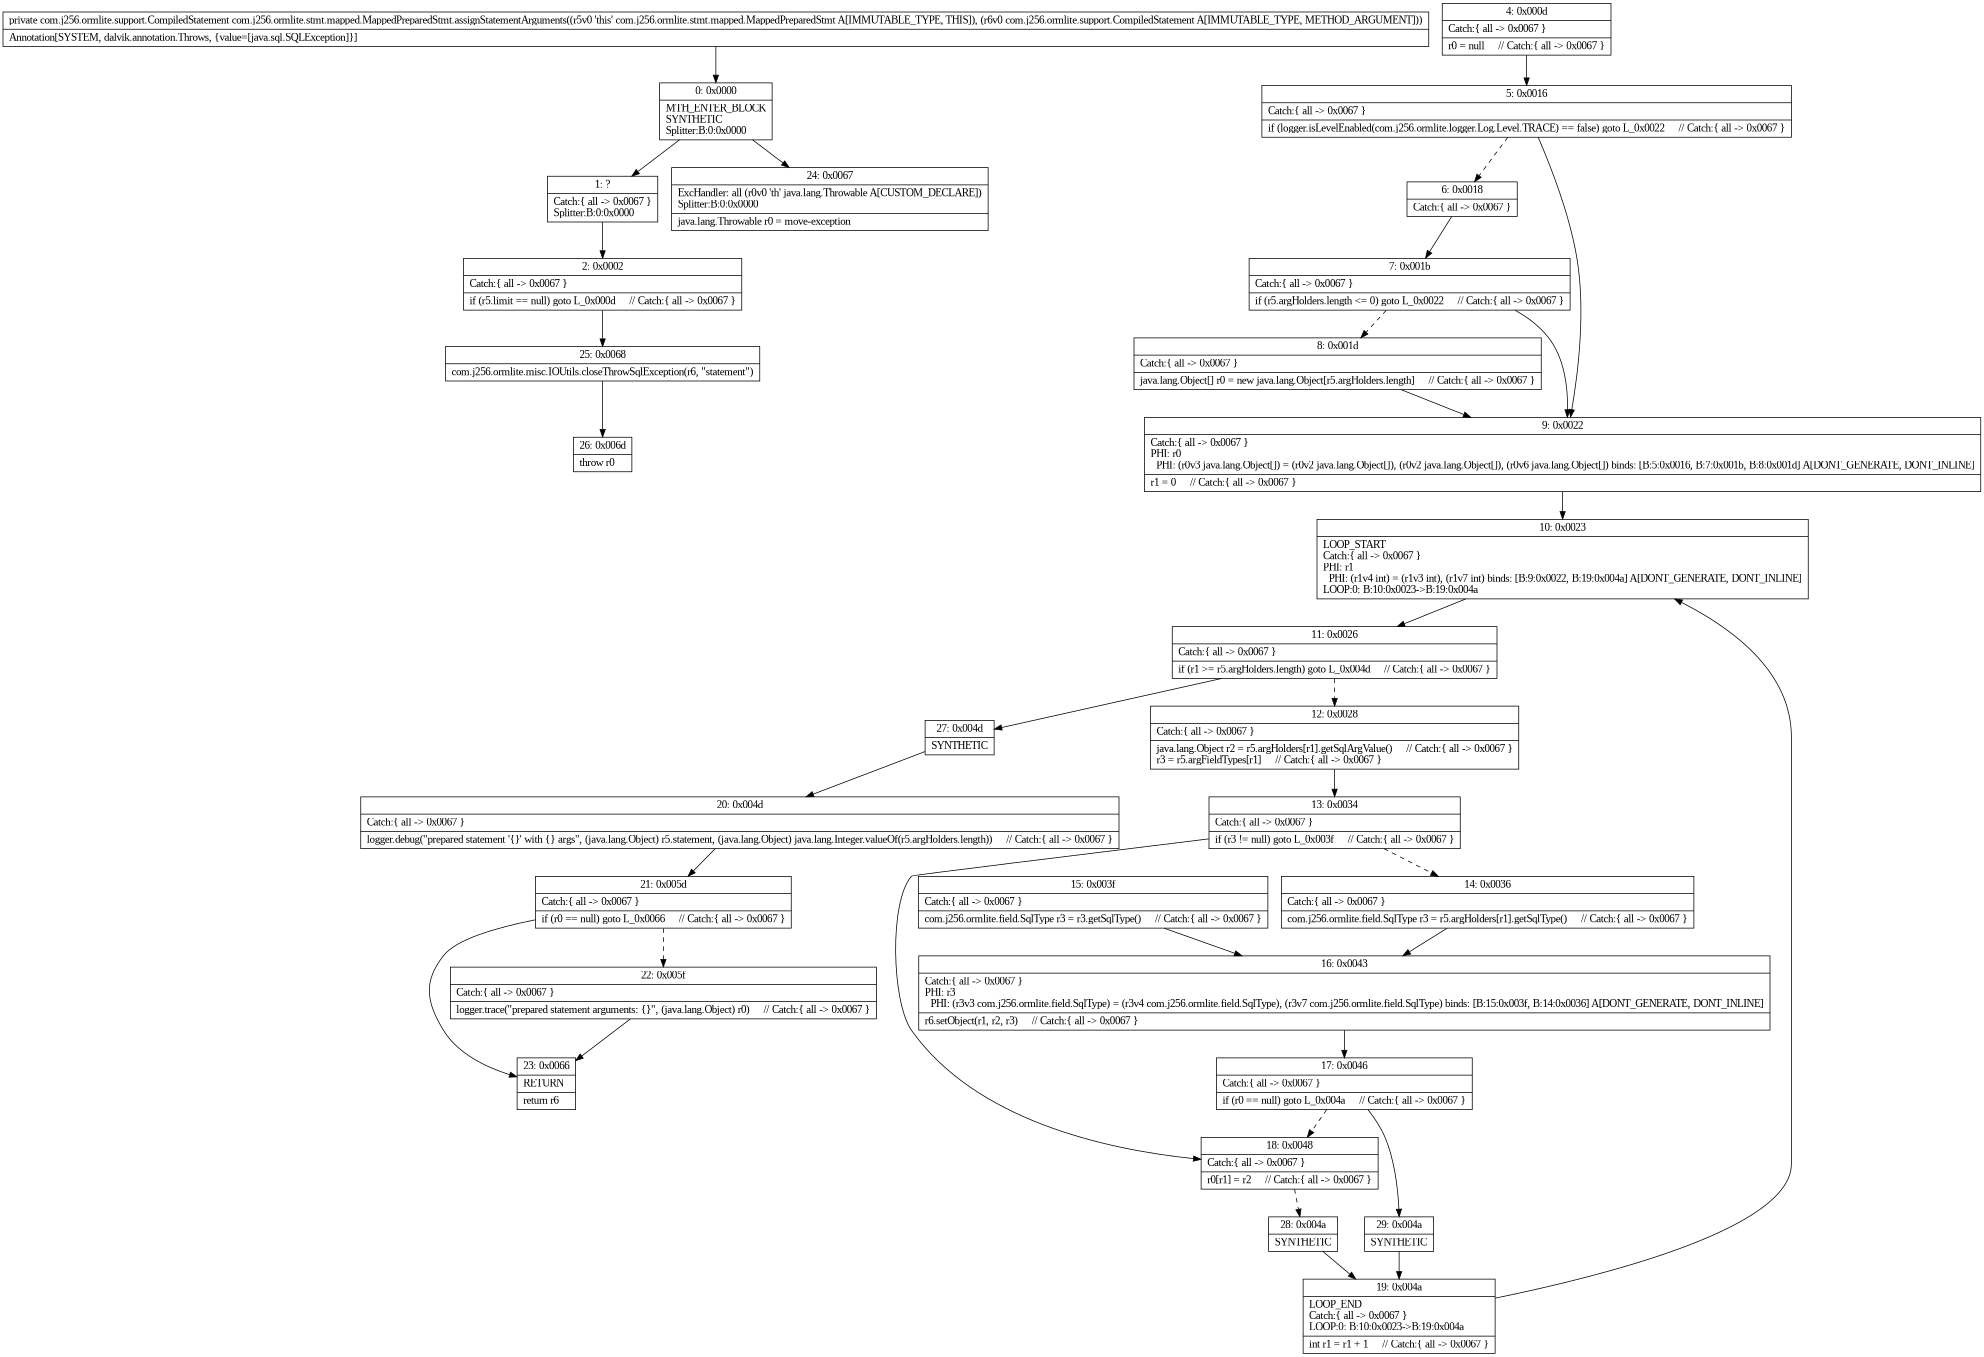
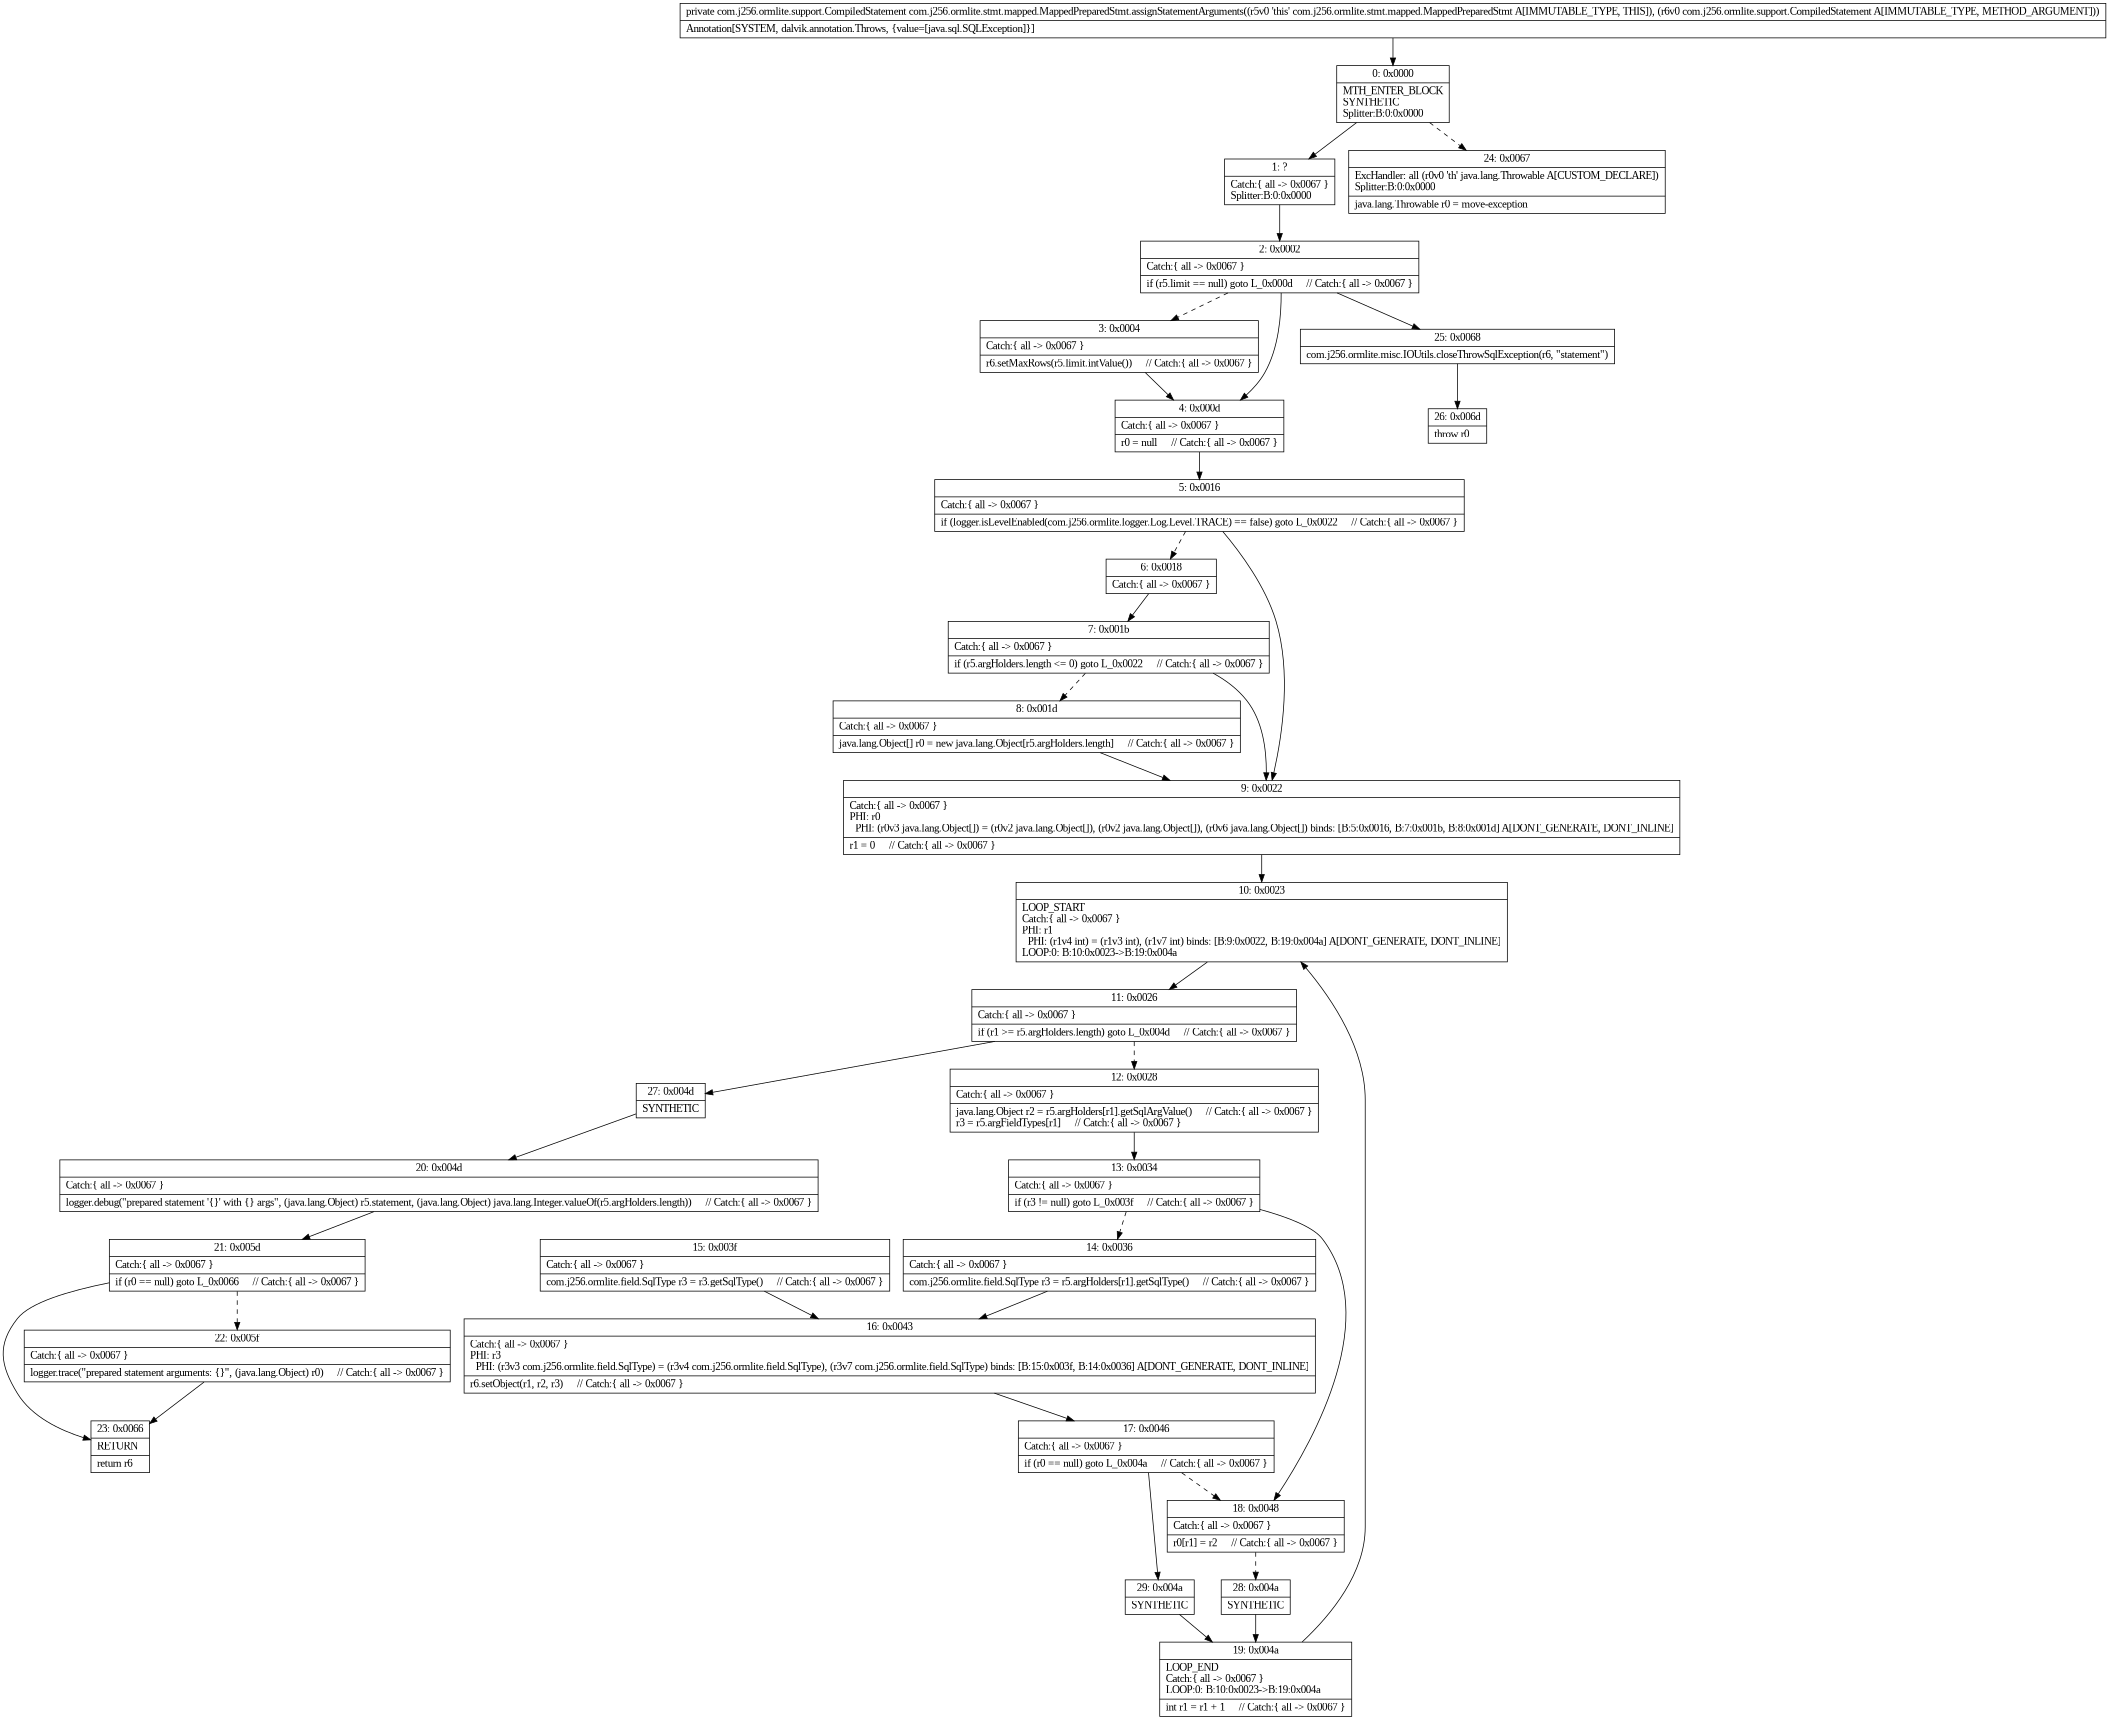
(768, 151) -> (1445, 134)
none -> (1119, 346)
none -> (1275, 348)
